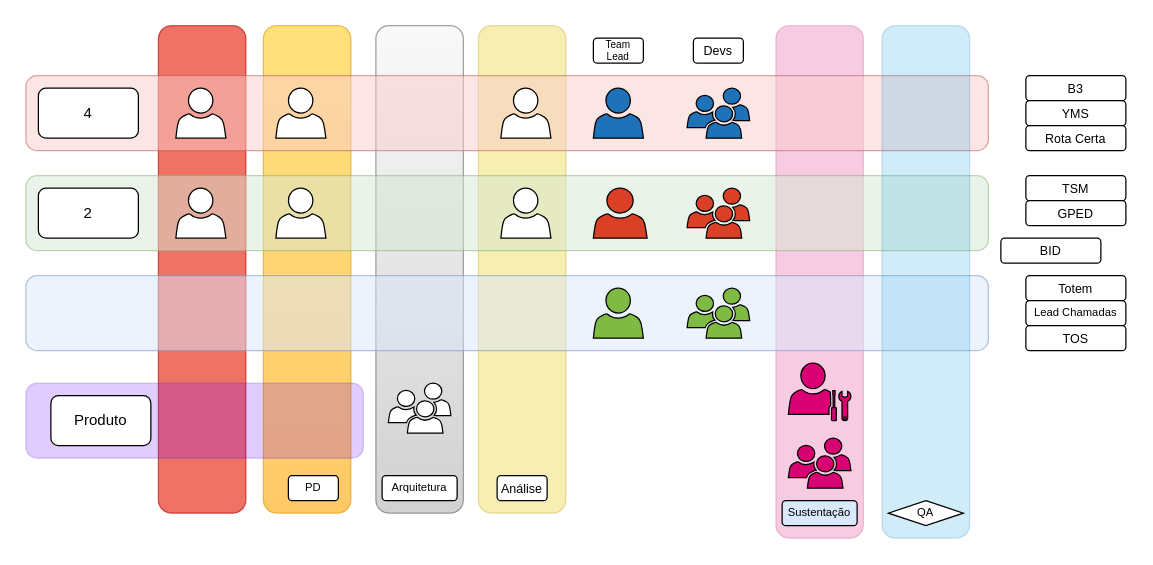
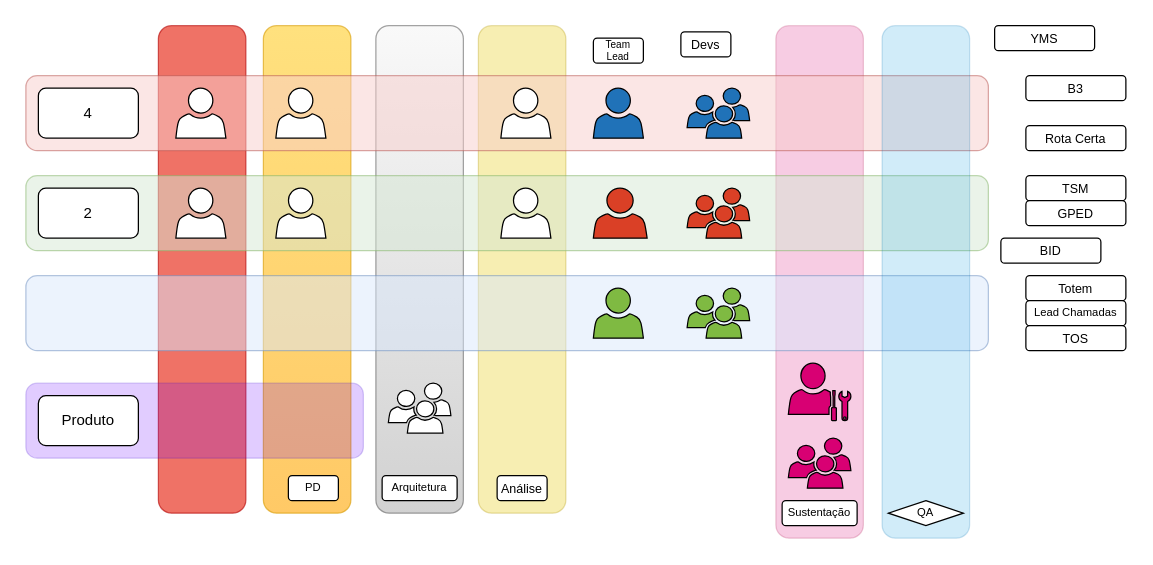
(718, 51) -> (706, 44)
(1076, 113) -> (1044, 38)
(101, 421) -> (88, 421)
(819, 513) -> (819, 513)
